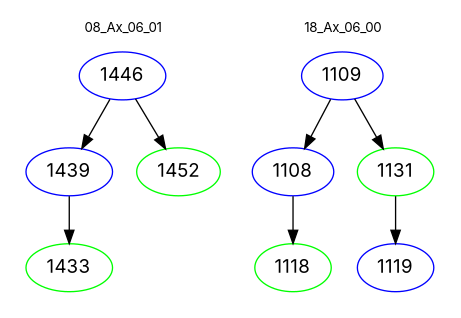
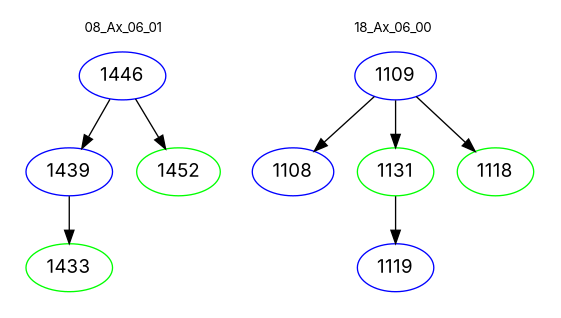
(293, 213) -> (441, 119)
